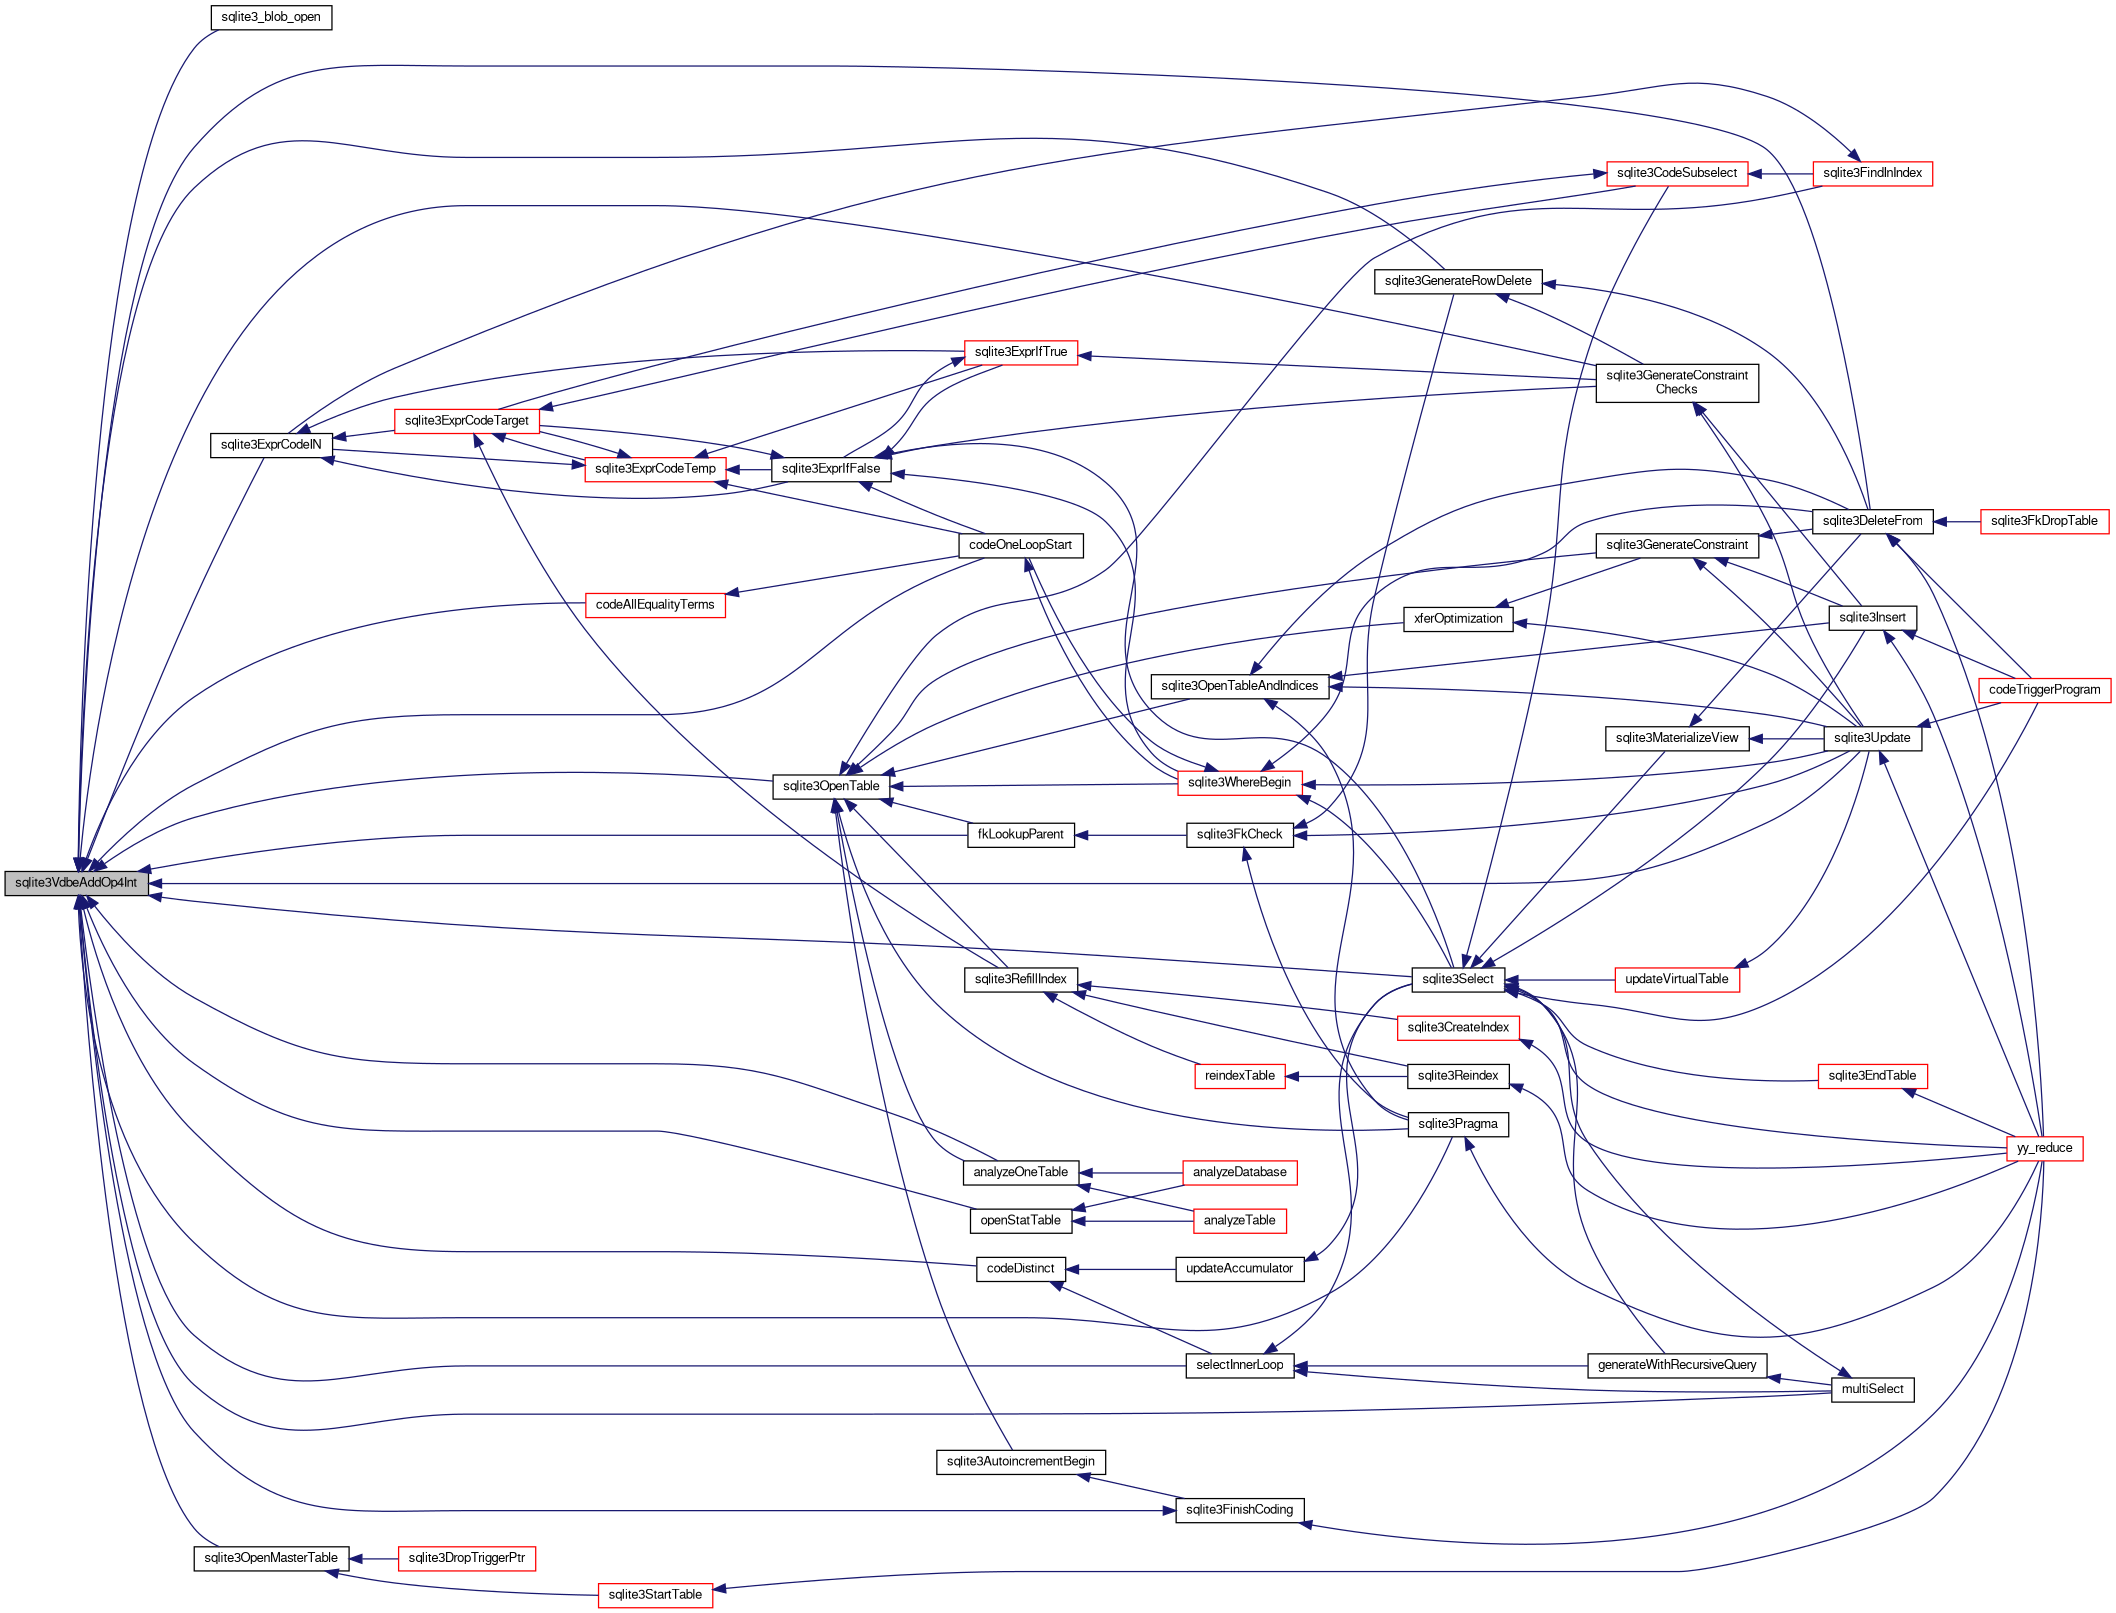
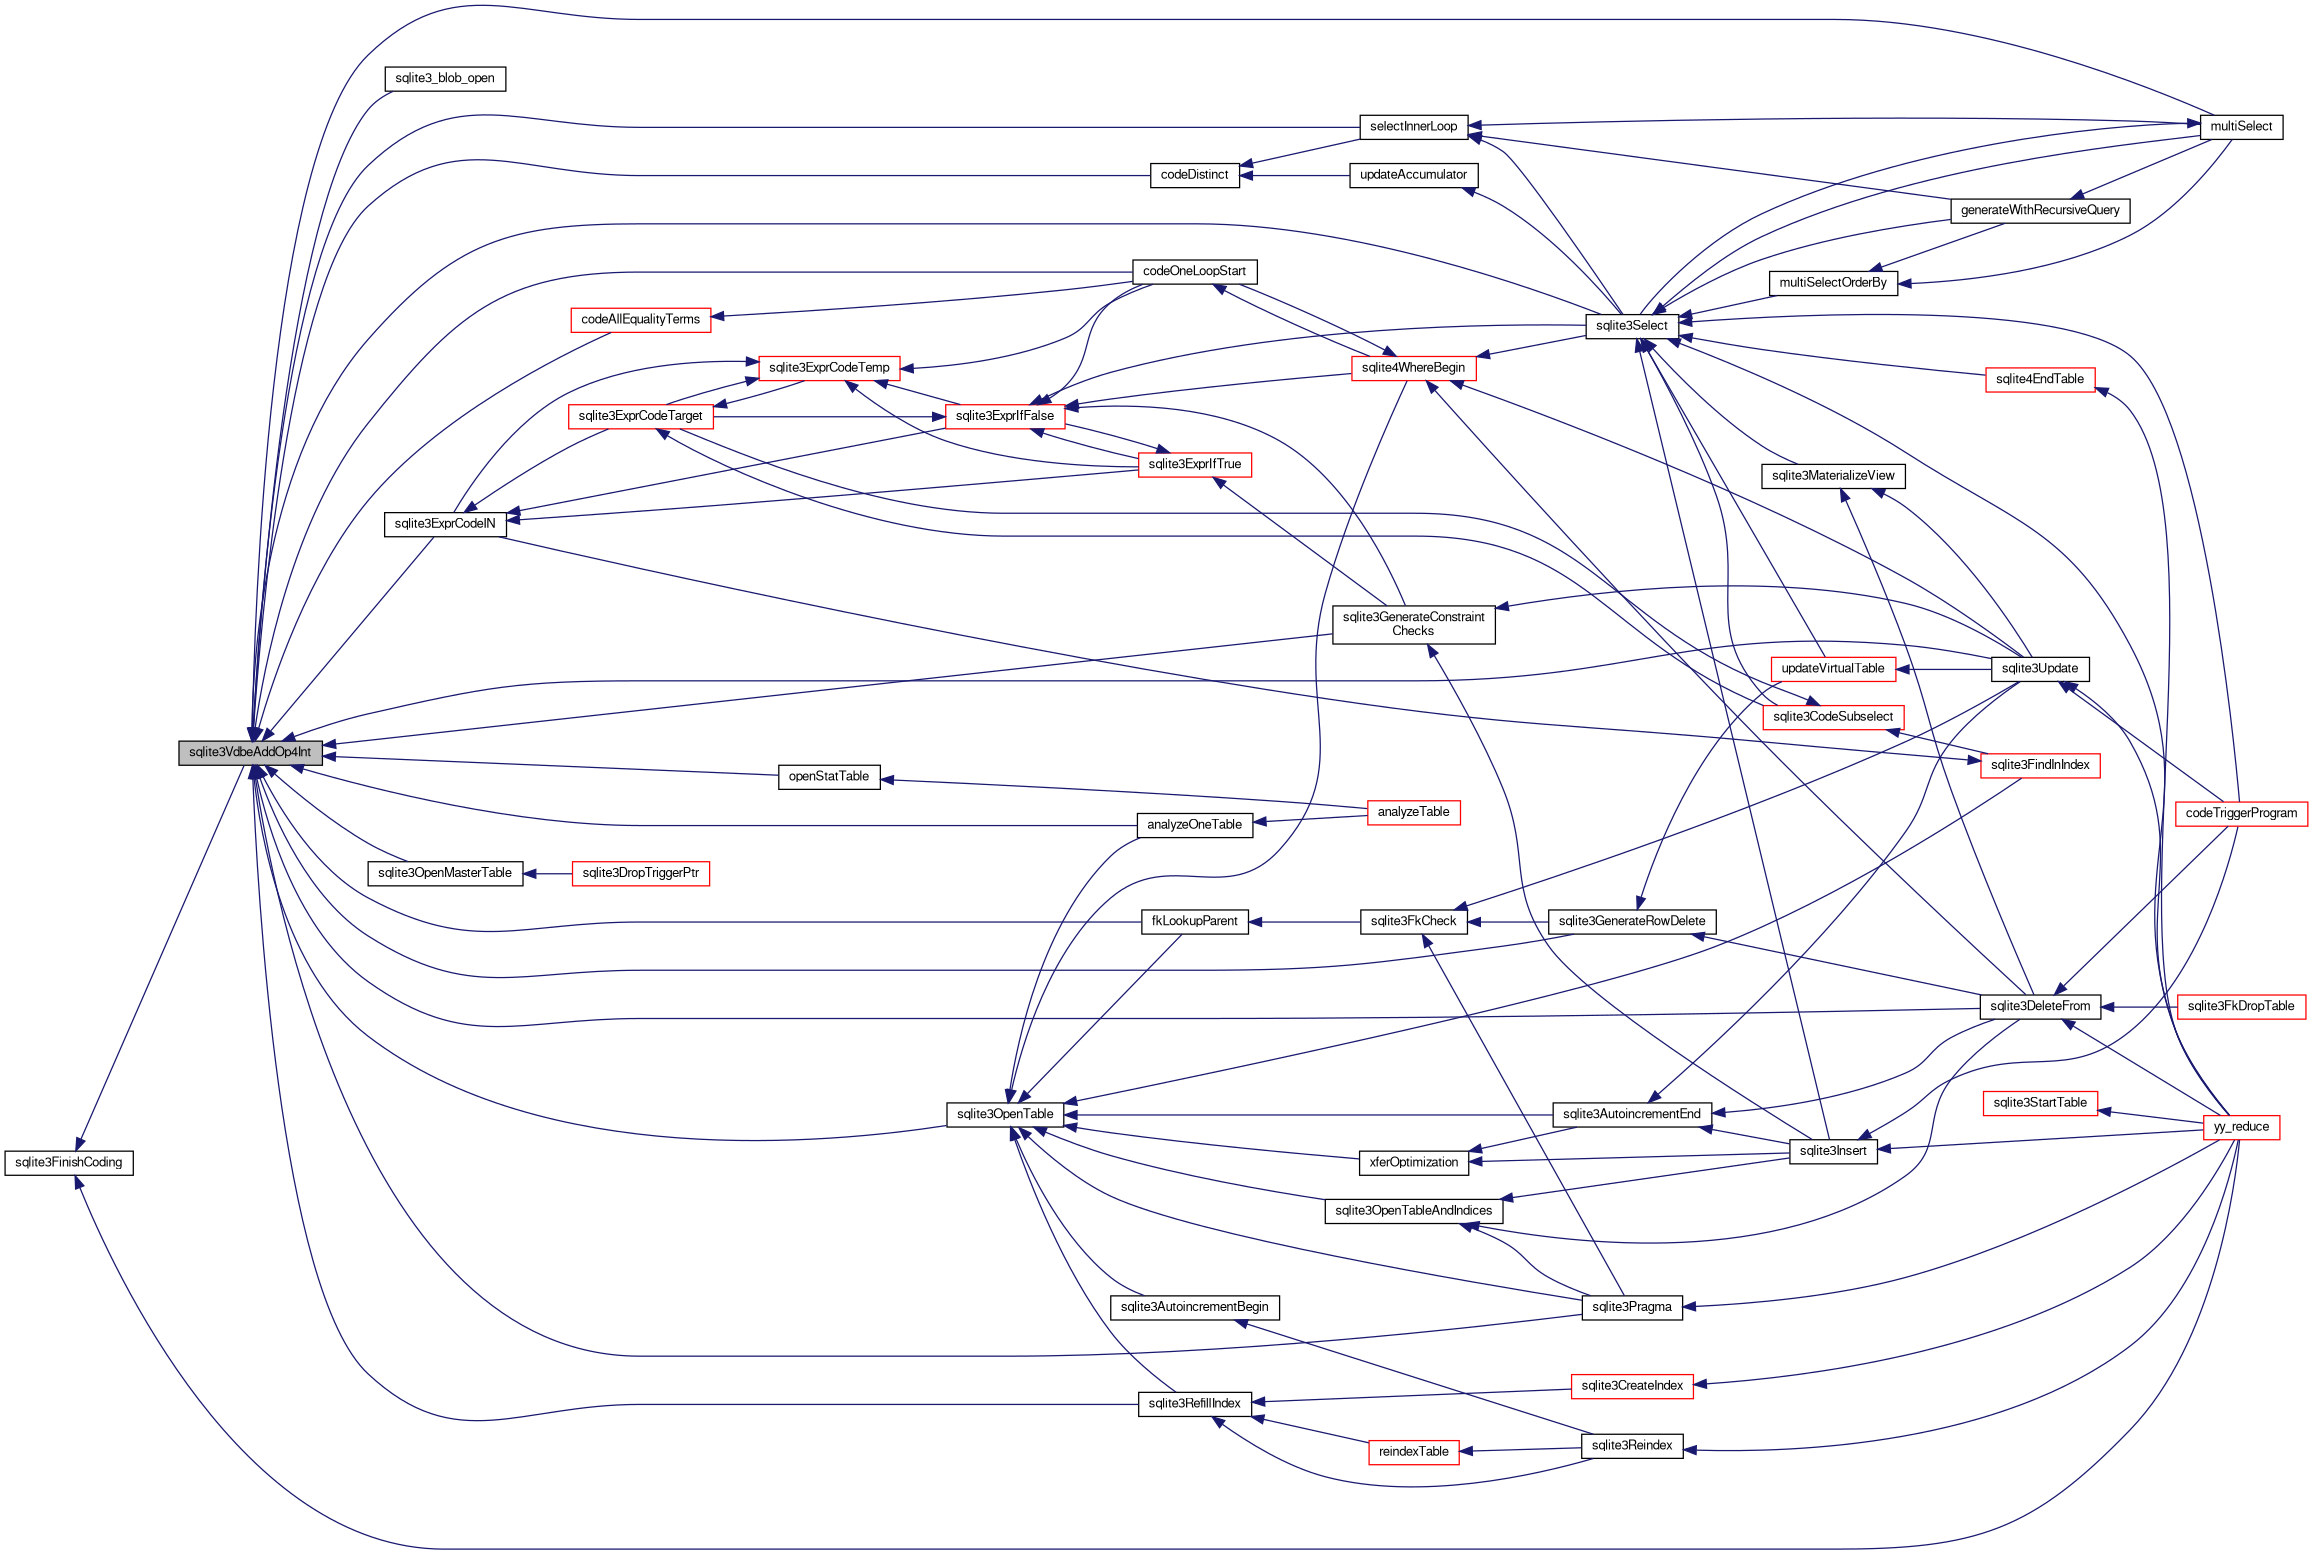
none -> (1918, 183)
none -> (1834, 283)
(1577, 329) -> (1694, 777)
(831, 470) -> (1005, 417)
(1678, 546) -> (1633, 1115)
(1700, 652) -> (1636, 1157)
(1585, 697) -> none
(696, 748) -> (441, 1416)
(1240, 783) -> (1414, 369)
(1873, 1076) -> (2041, 380)
(1240, 1173) -> none
(1137, 1488) -> (1420, 1379)
(468, 1590) -> none
